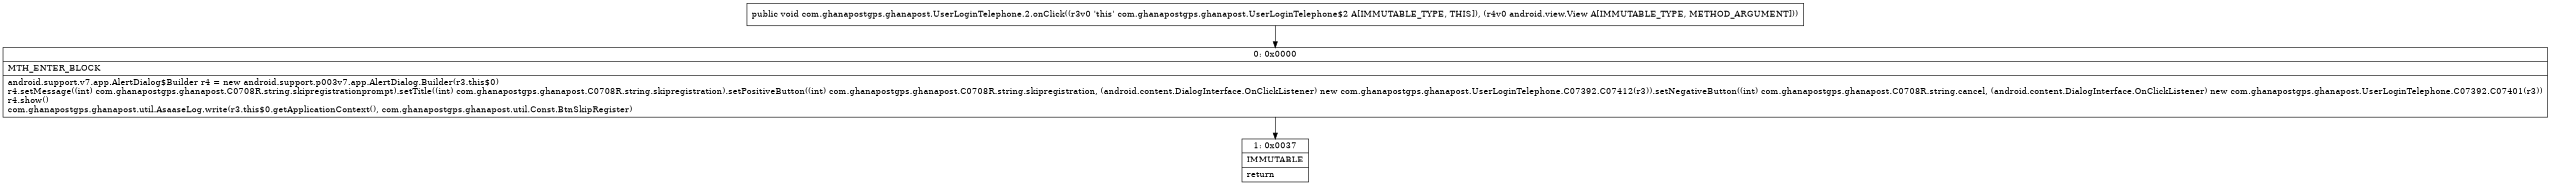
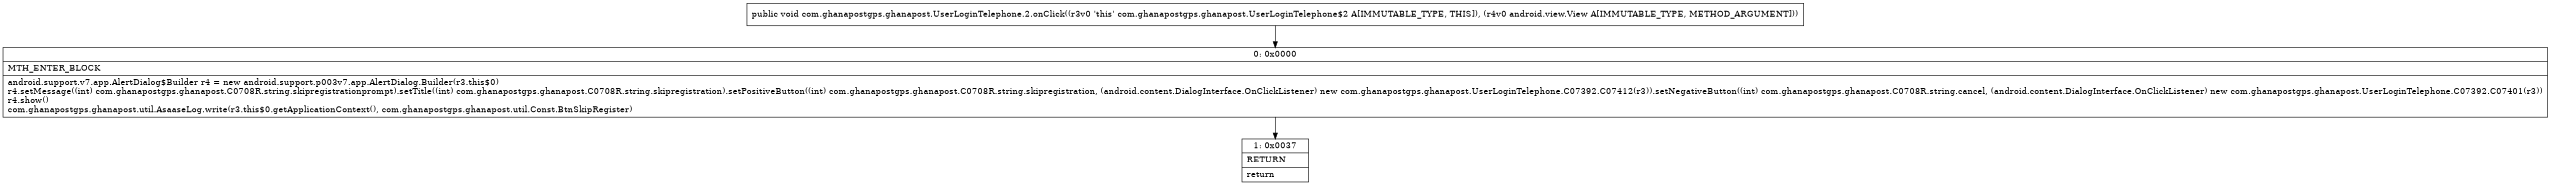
(1275, 160) -> (1267, 160)
